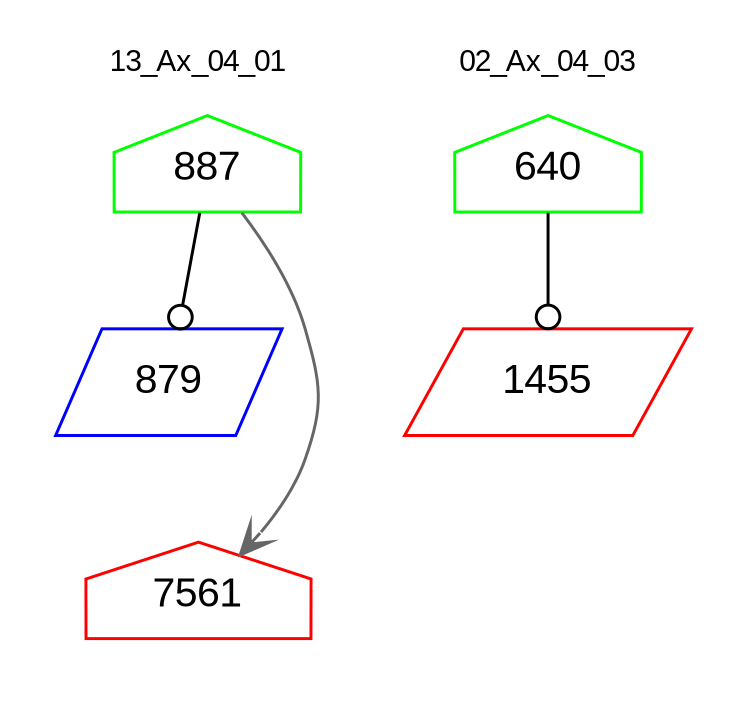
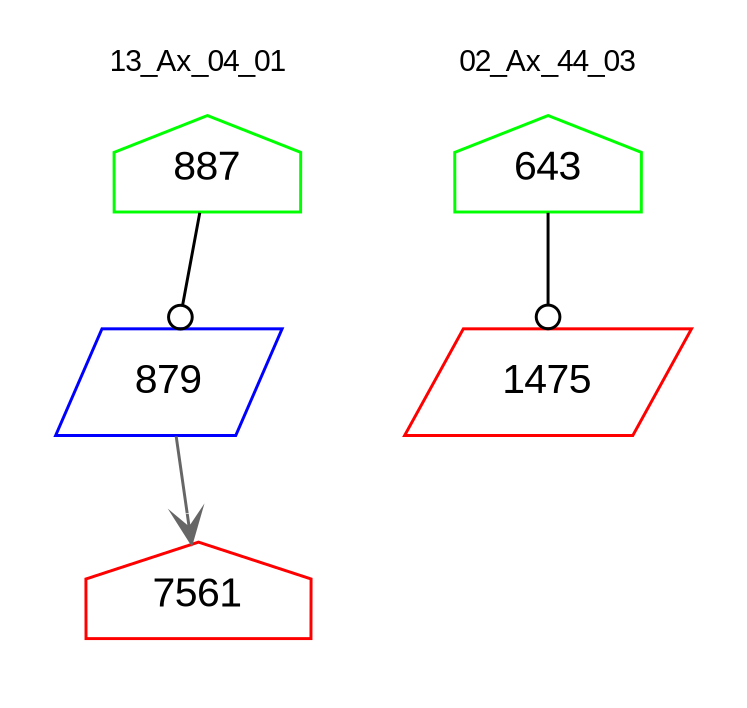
(548, 64) -> (548, 64)
(548, 169) -> (548, 169)
(316, 371) -> (182, 475)
(548, 382) -> (548, 382)
